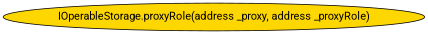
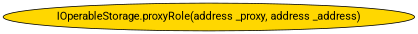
(214, 17) -> (209, 17)
